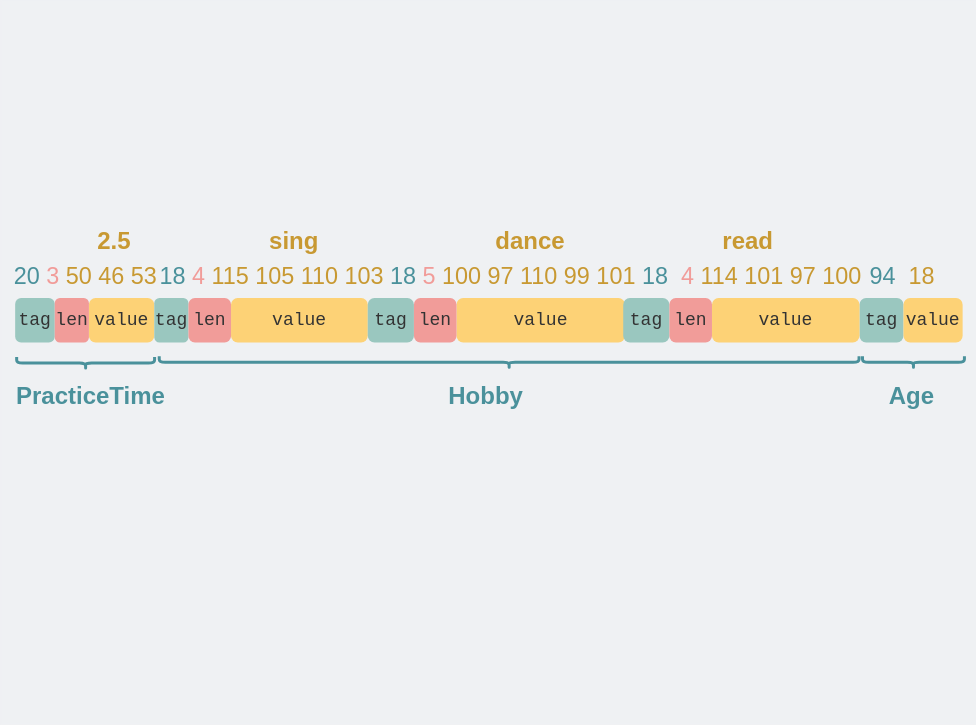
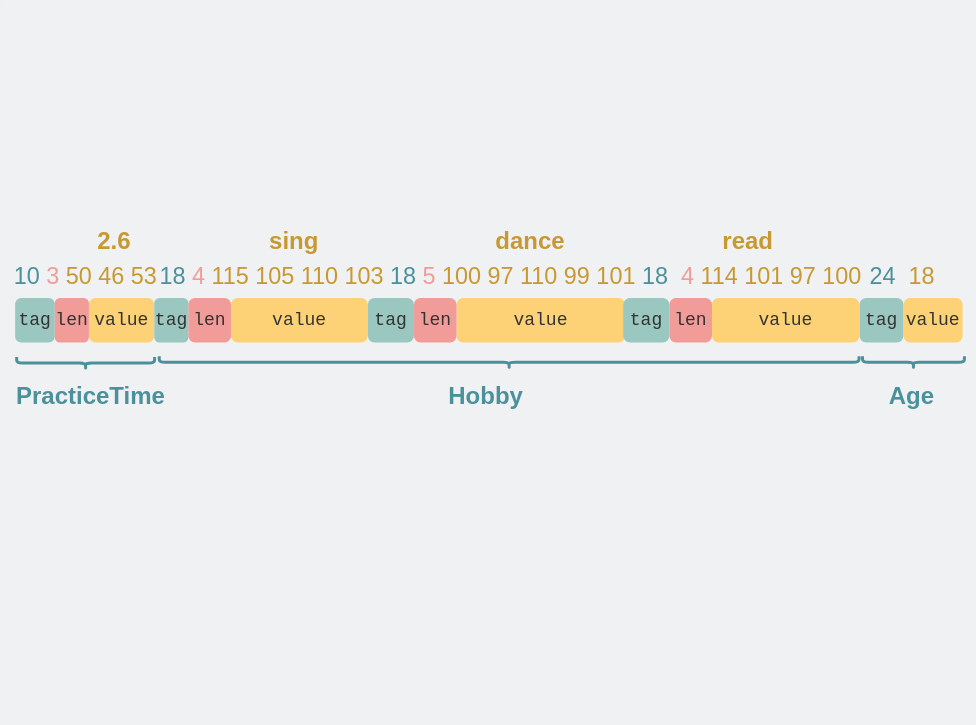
(114, 240) -> (114, 240)
(38, 277) -> (38, 277)
(882, 277) -> (882, 277)
